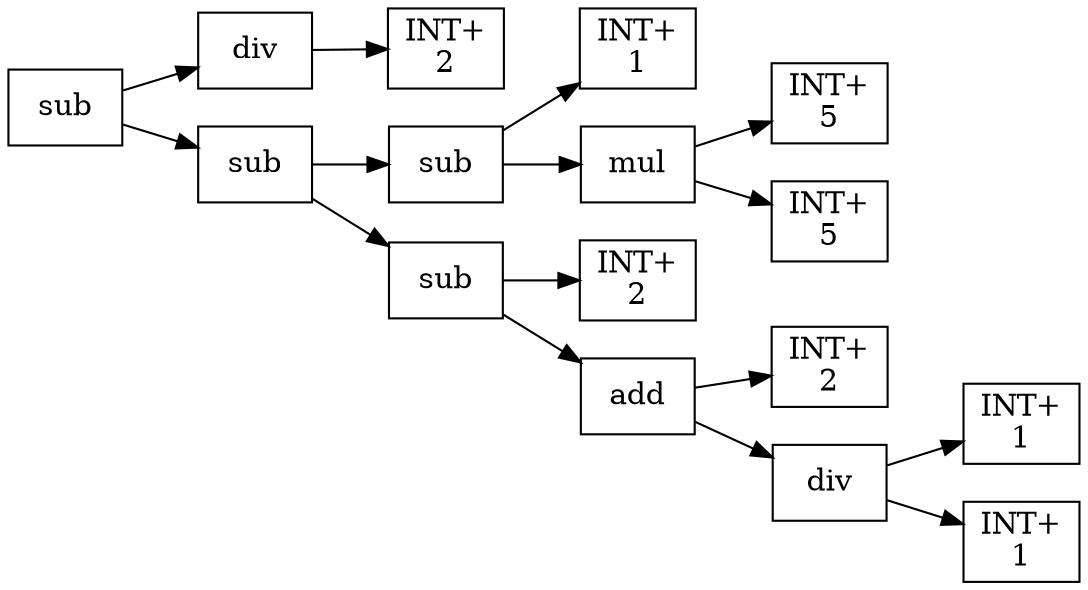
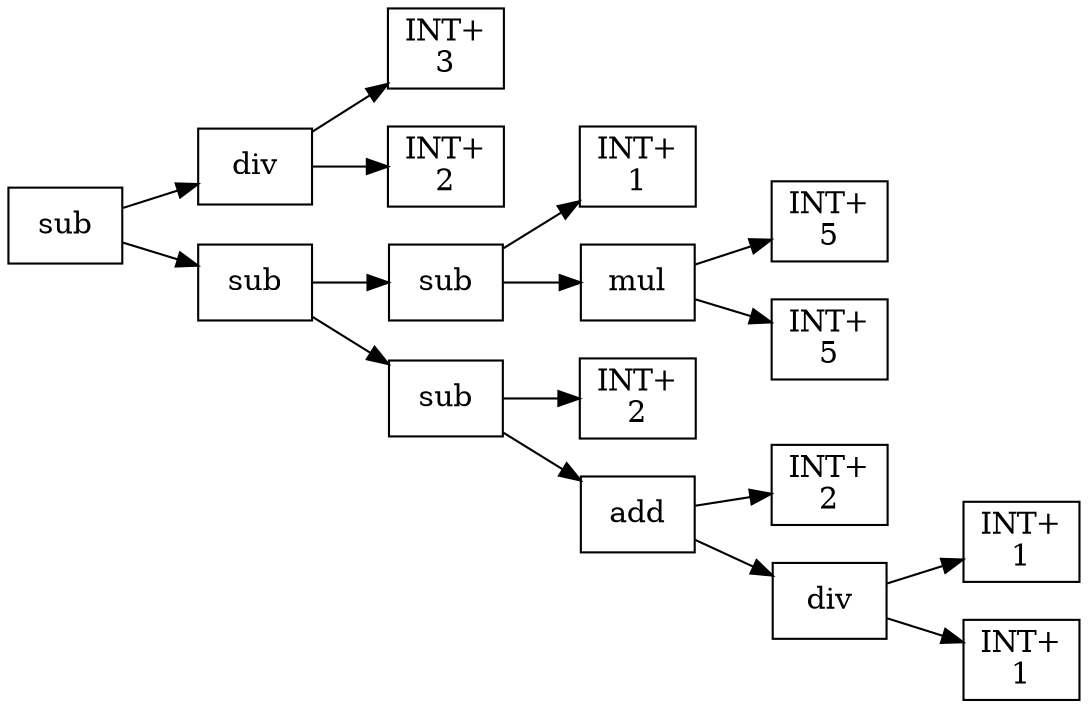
none -> (446, 48)
